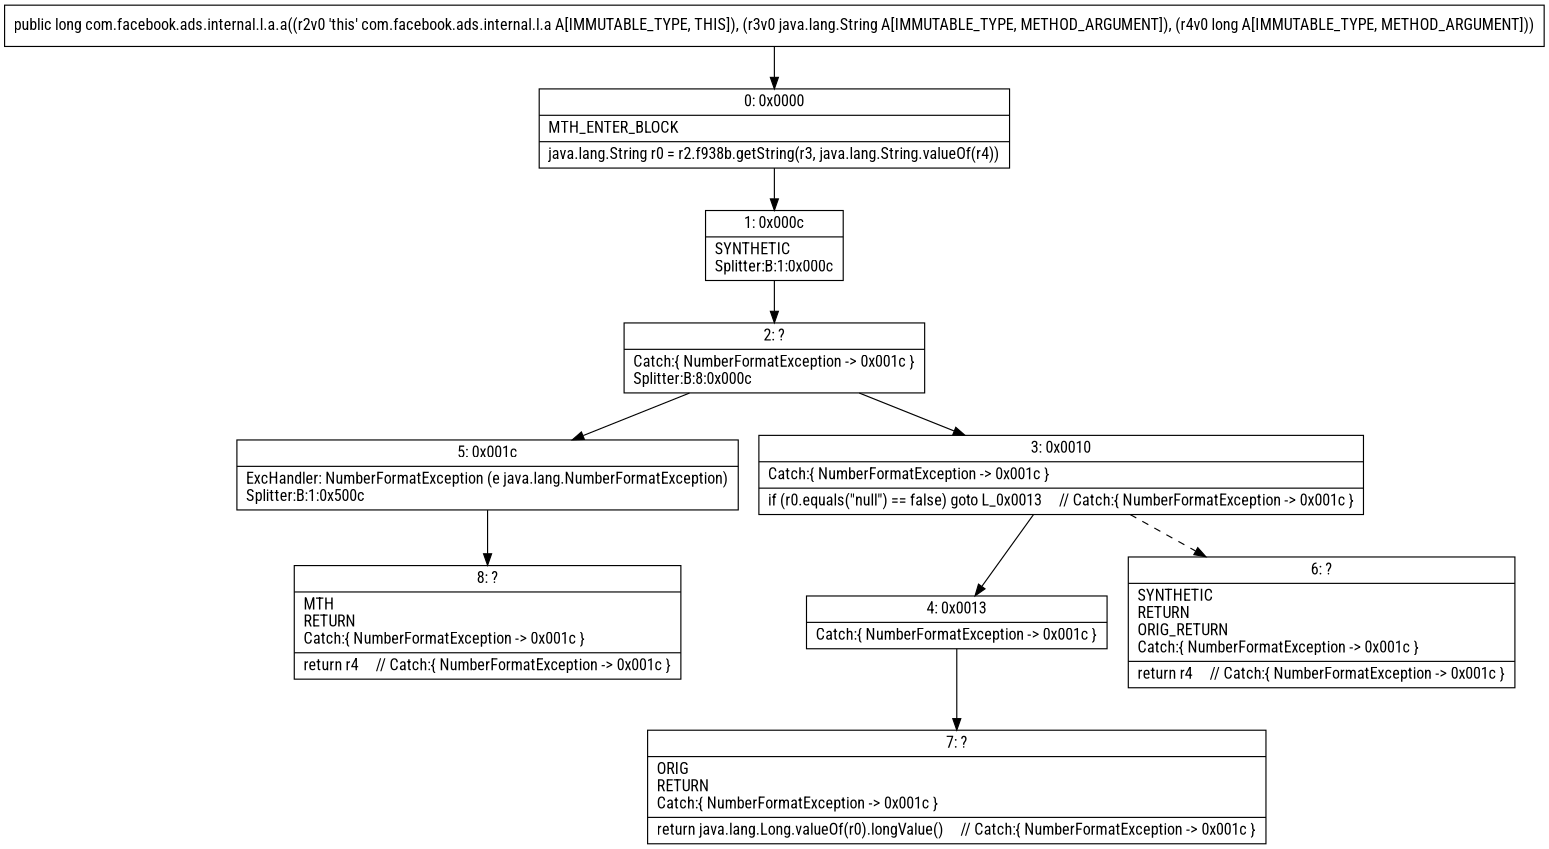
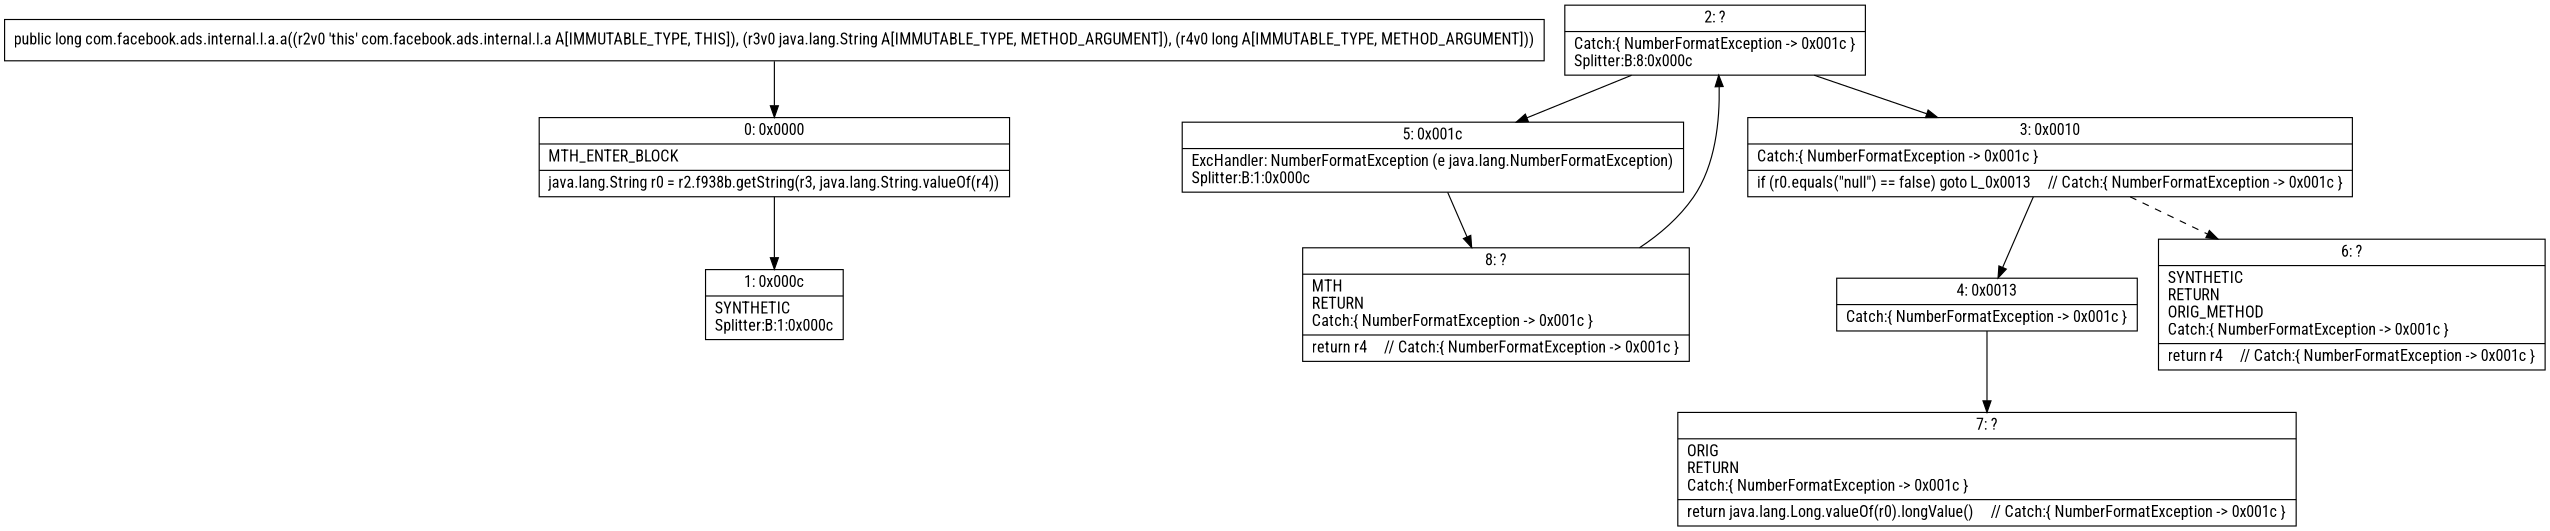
(774, 296) -> (1703, 179)
(306, 496) -> (1251, 178)
(1183, 630) -> (2216, 313)
